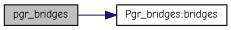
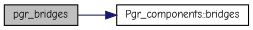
(172, 15) -> (183, 15)
